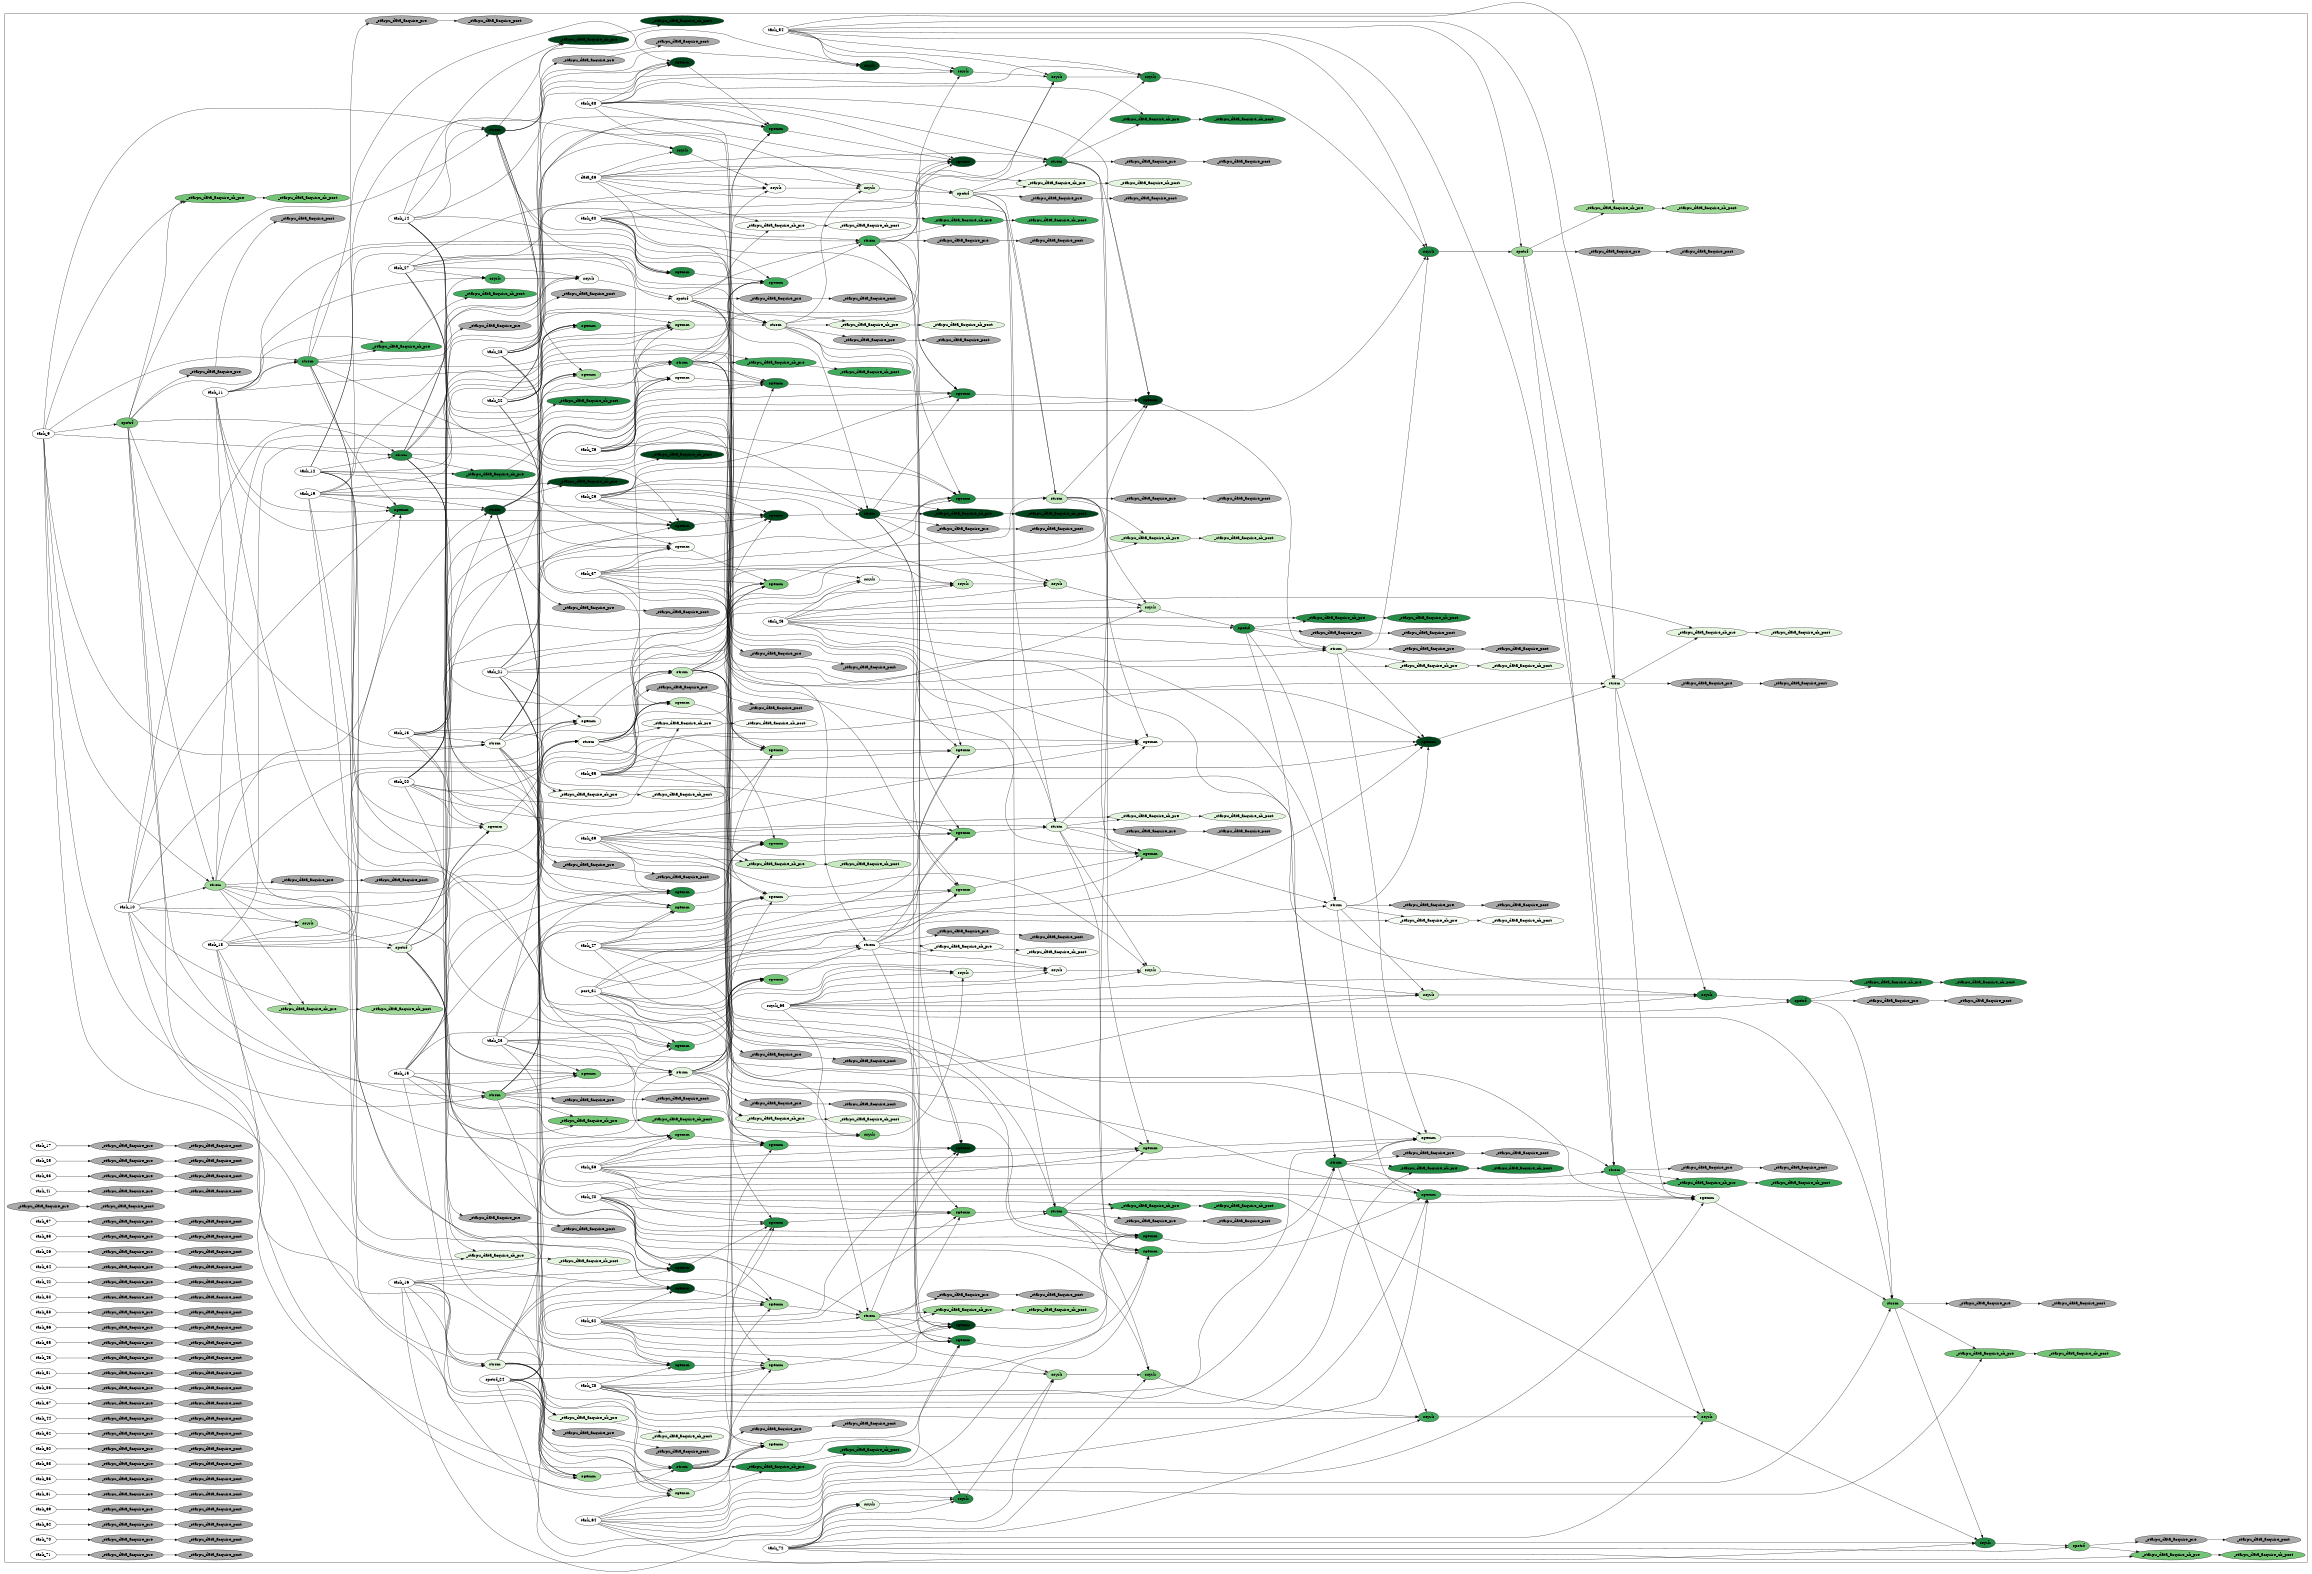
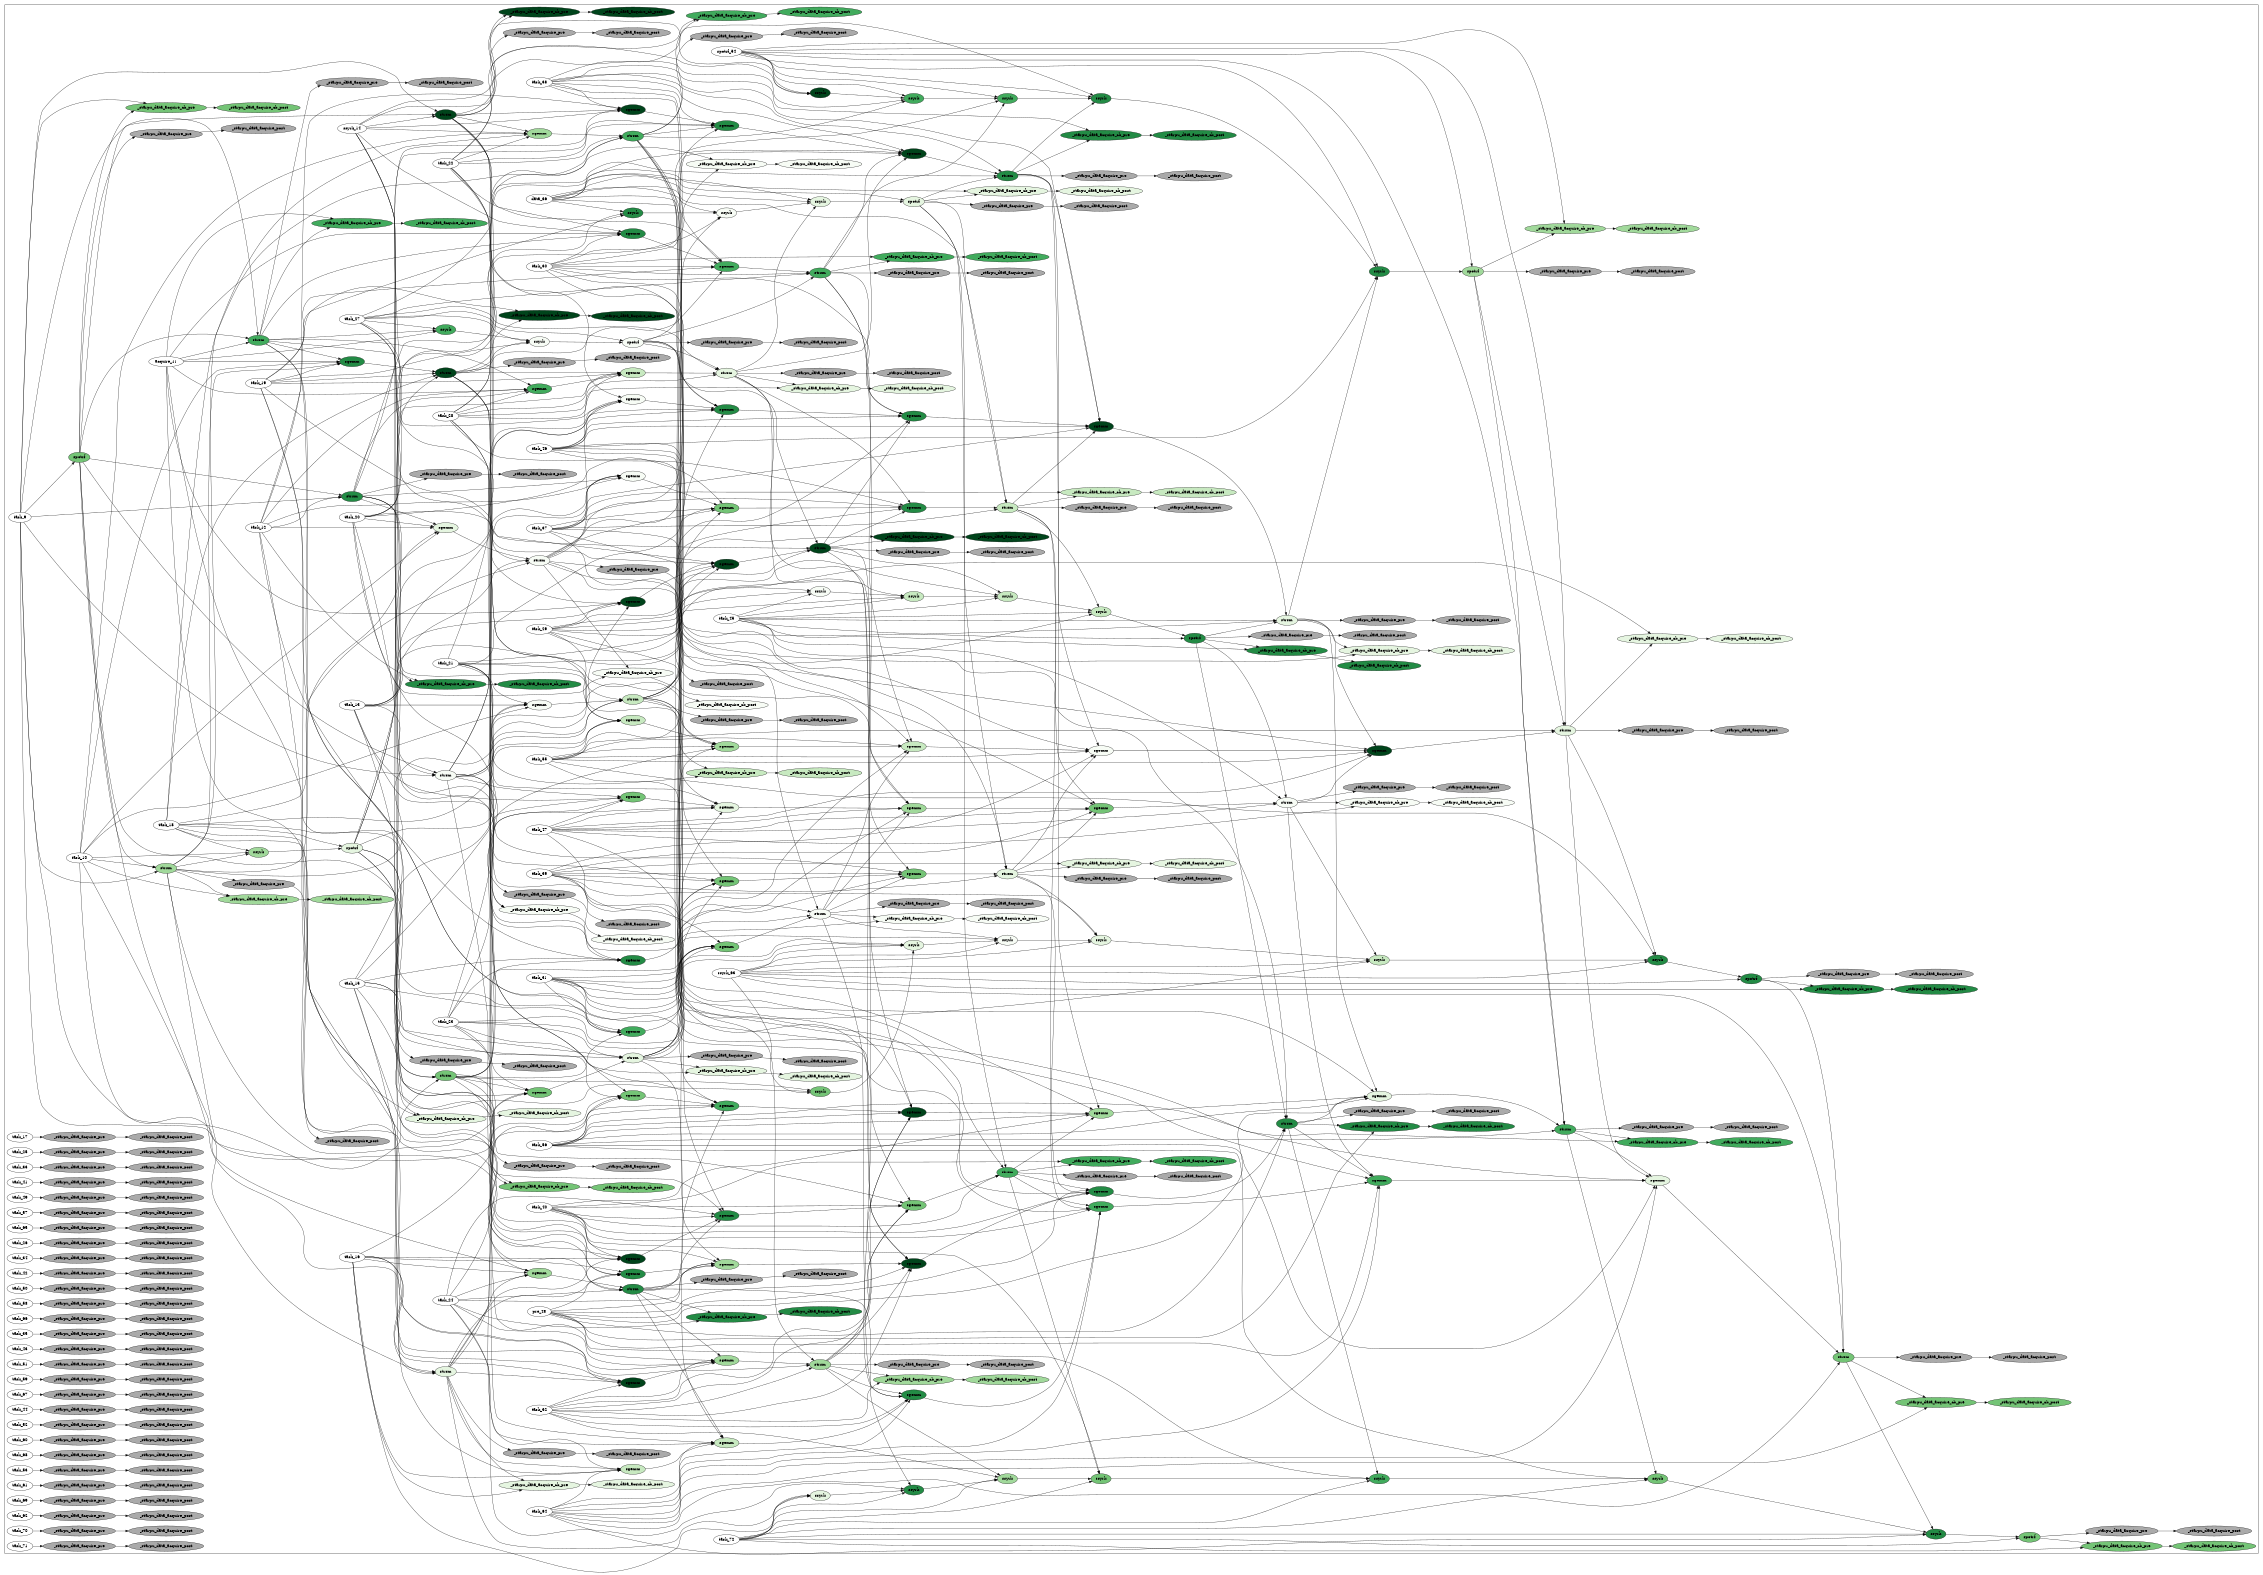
(776, 30) -> (727, 52)
(401, 219) -> (352, 128)
(215, 393) -> (166, 362)
(589, 991) -> (539, 978)
none -> (20, 1198)
(495, 1380) -> (446, 1300)
(589, 1386) -> (539, 1312)
